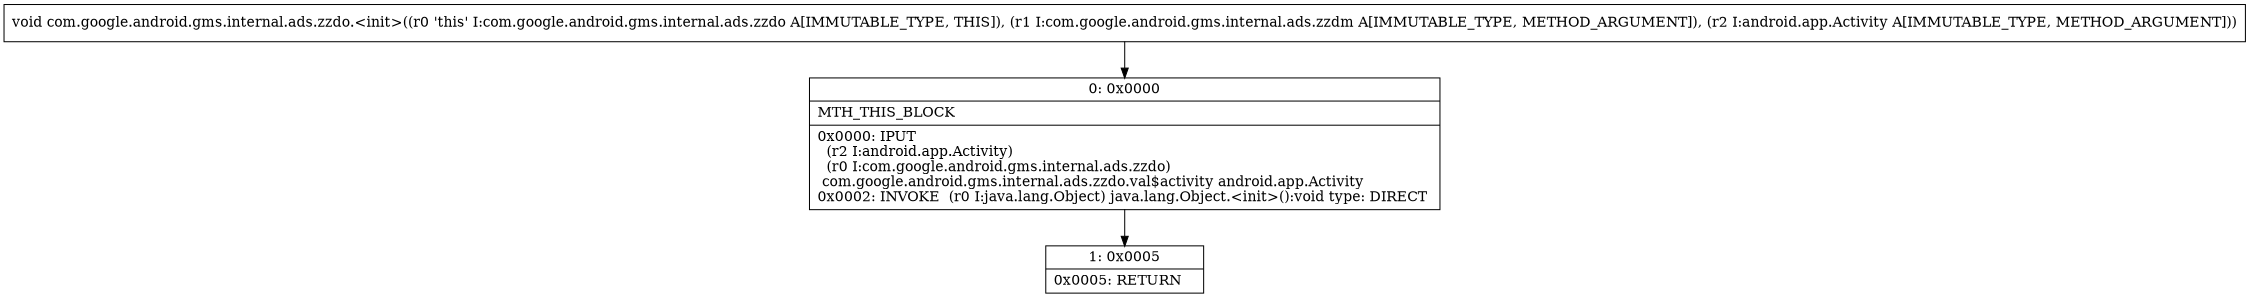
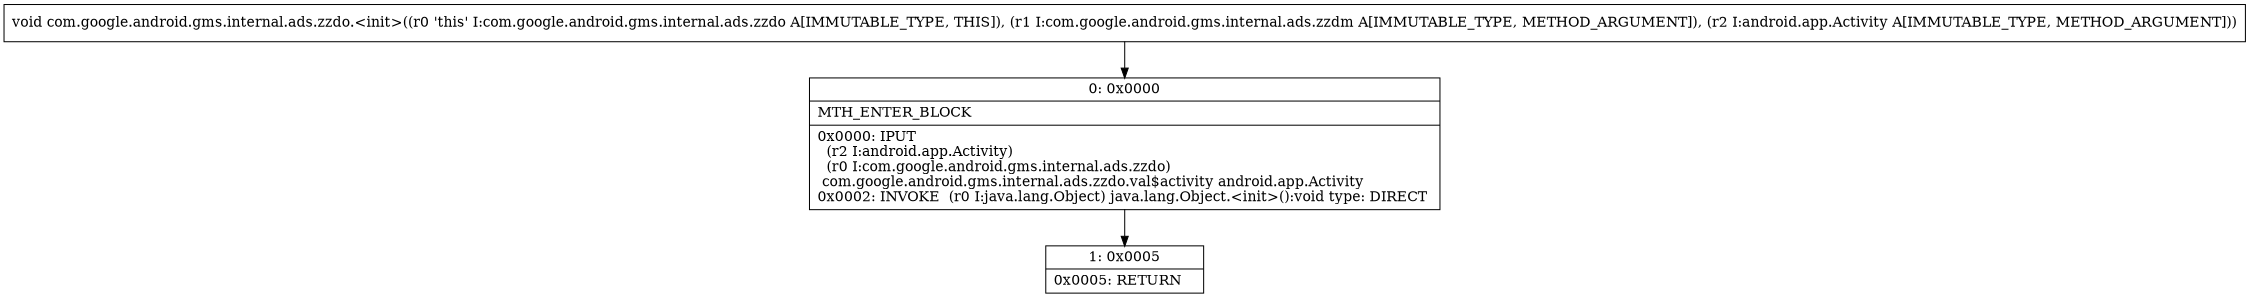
(886, 113) -> (895, 113)
